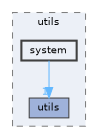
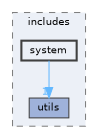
(49, 22) -> (49, 22)
